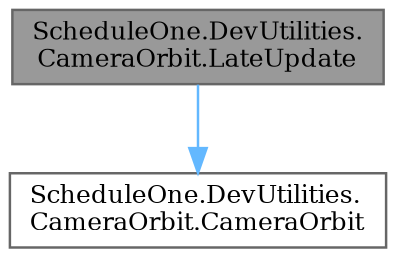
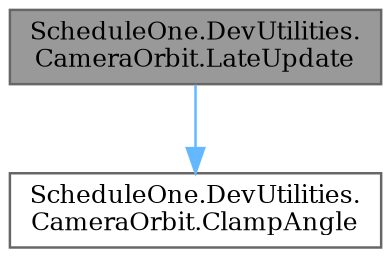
(198, 210) -> (196, 210)
